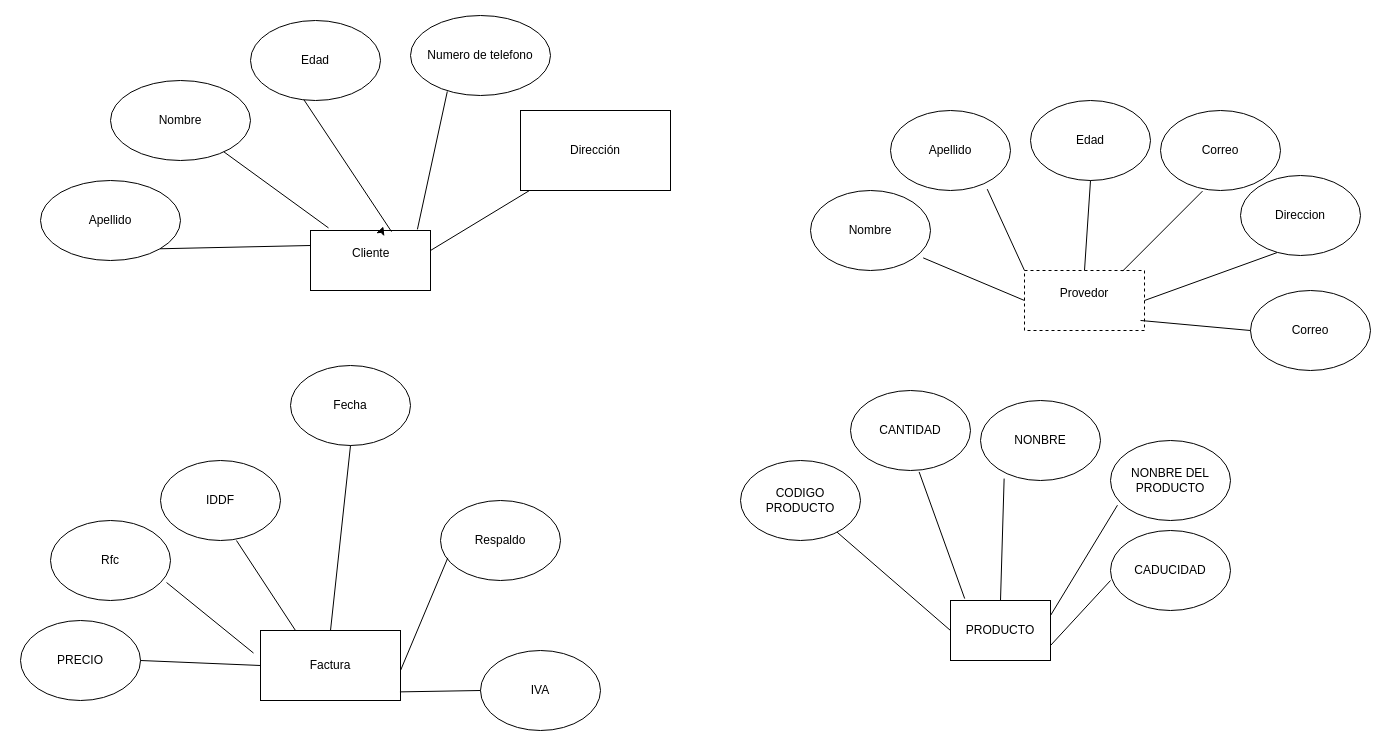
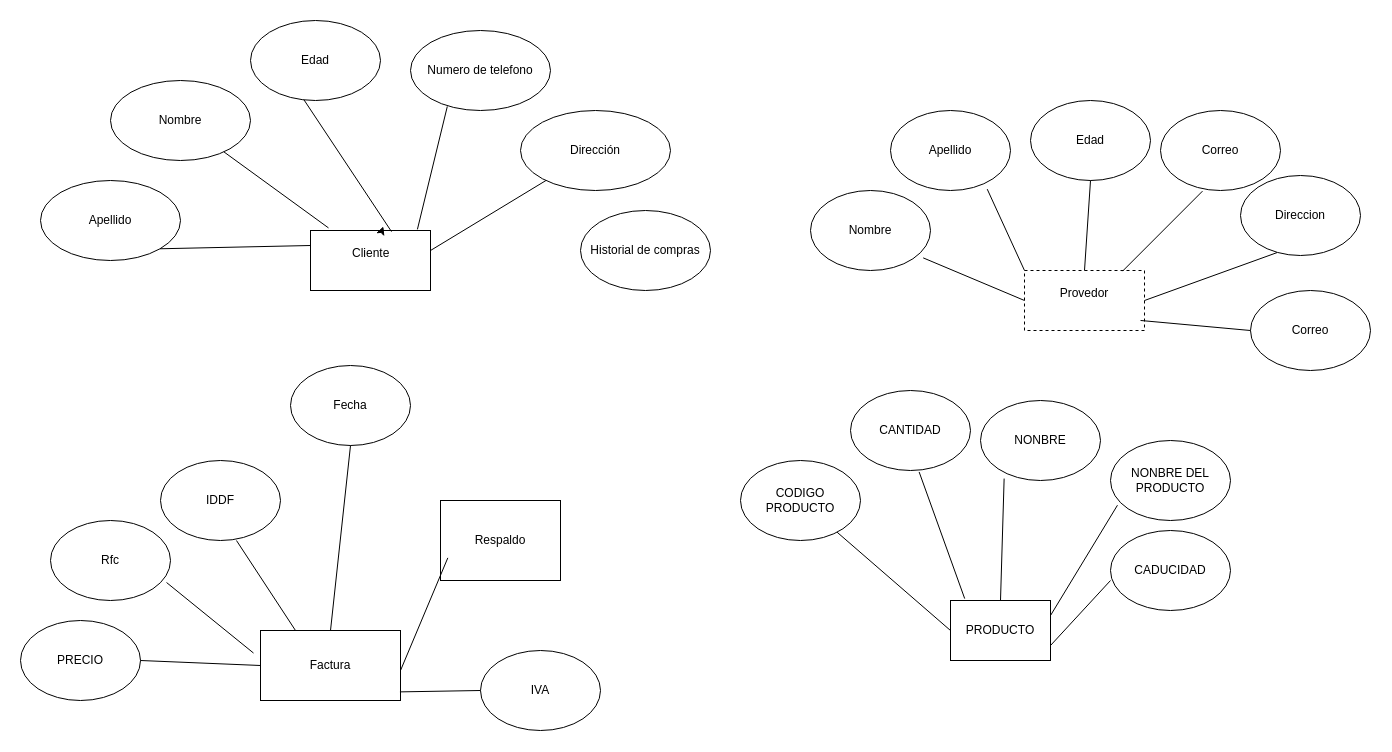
(481, 56) -> (481, 71)
(596, 151) -> (596, 151)
none -> (646, 251)
(501, 541) -> (501, 541)
